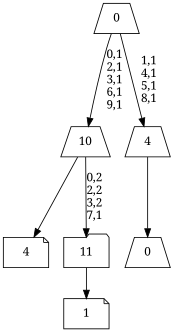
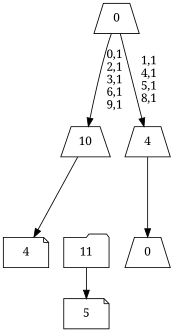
(86, 193) -> none
(86, 314) -> (86, 314)
